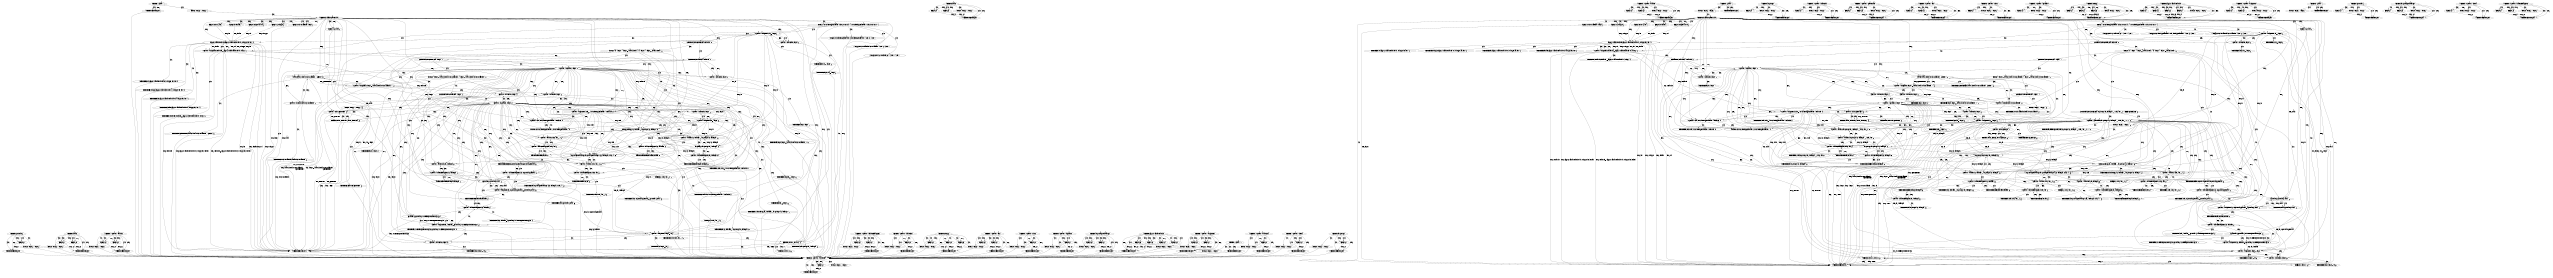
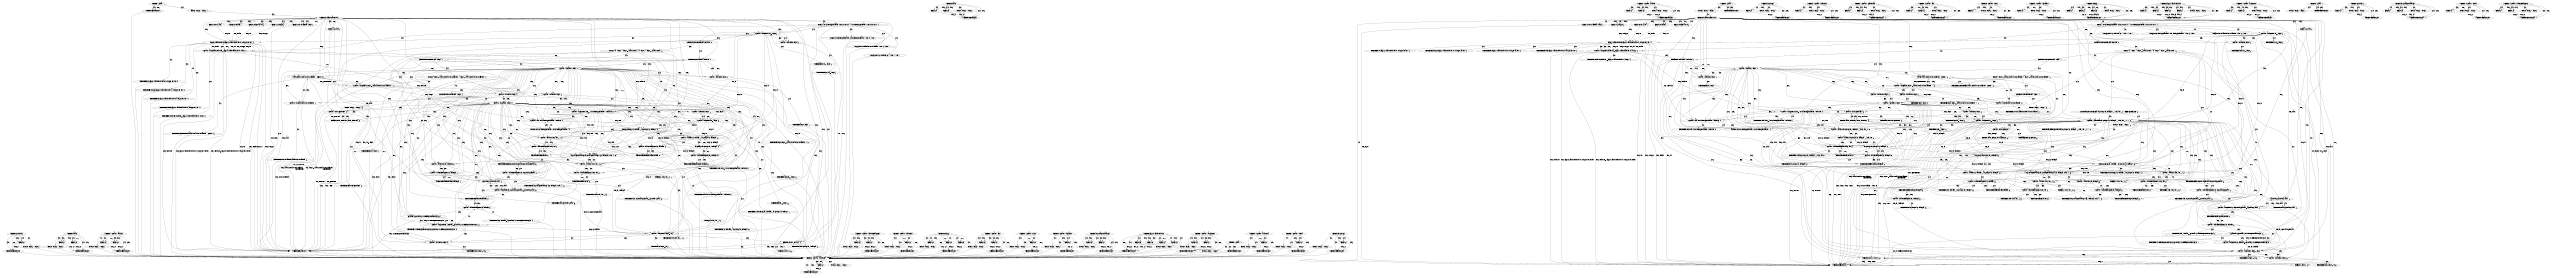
(1997, 134) -> none
